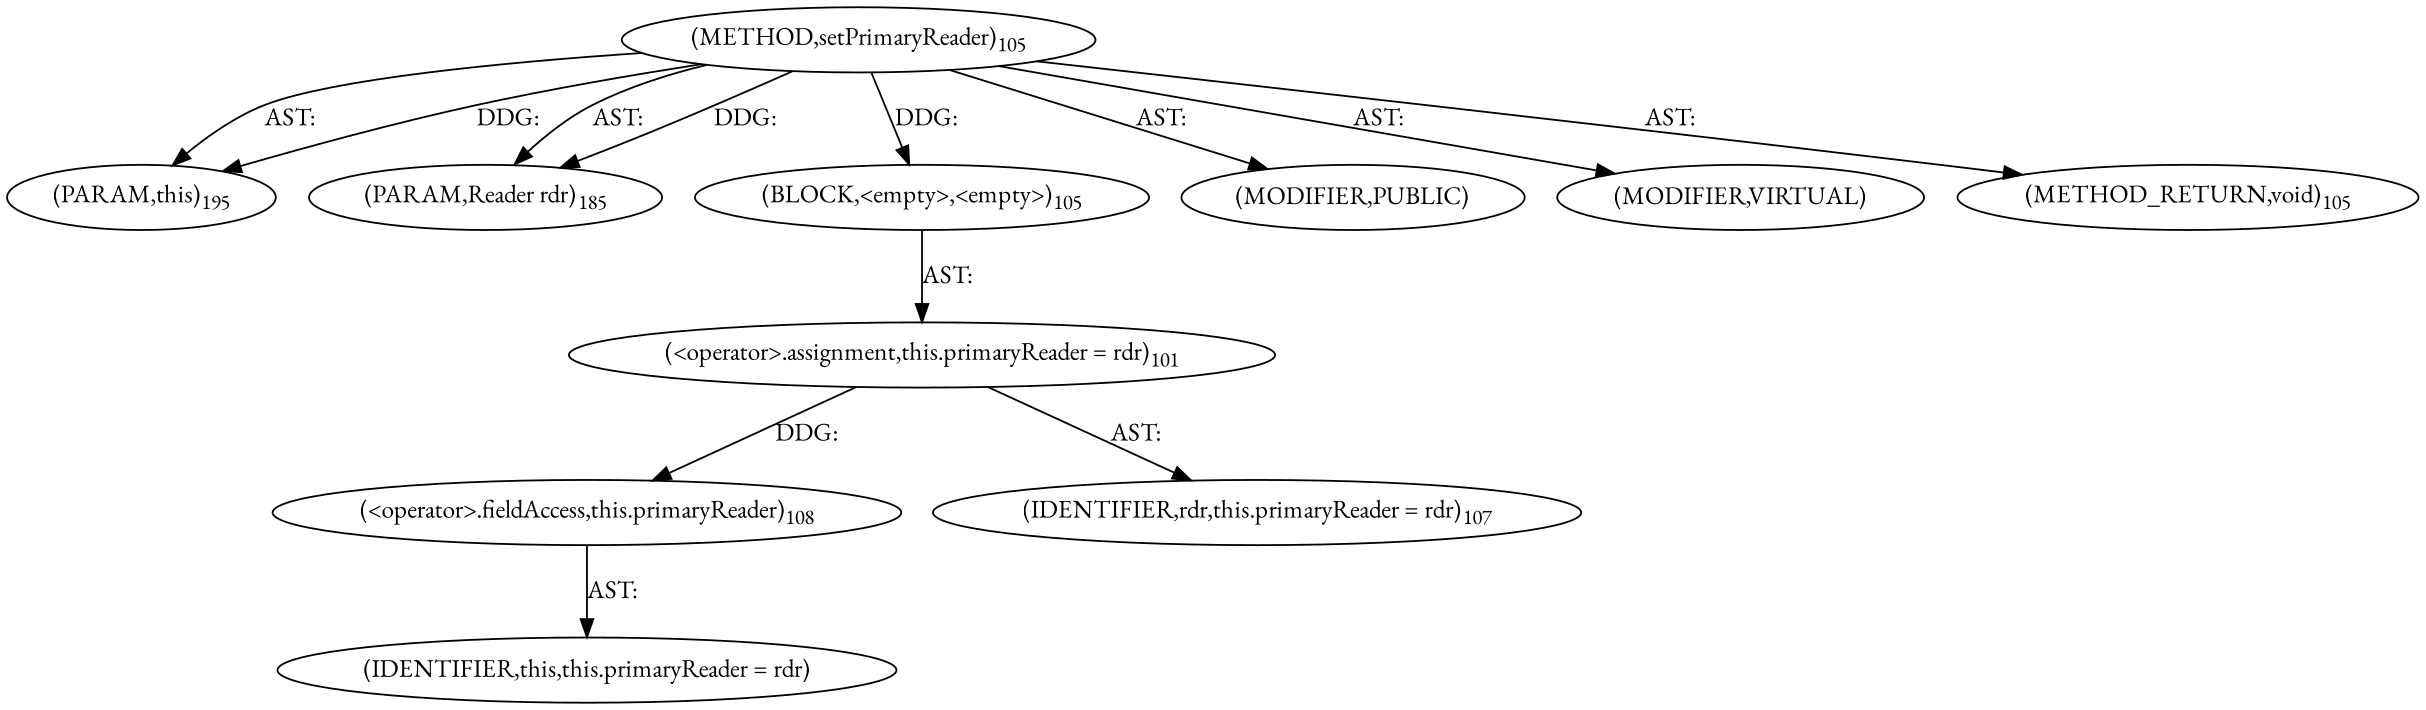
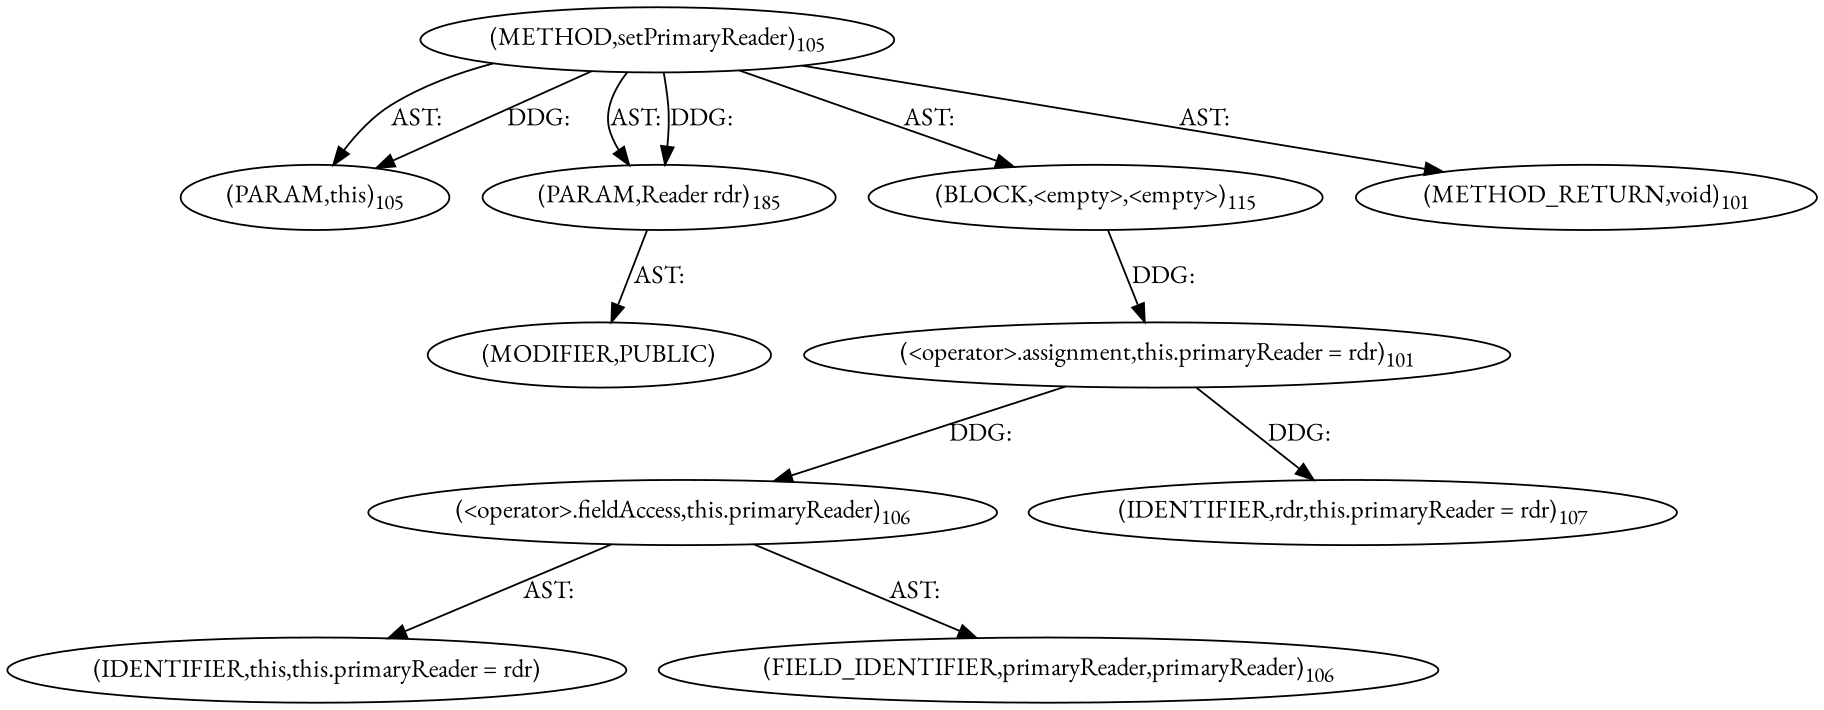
(1100, 117) -> (633, 267)
(930, 119) -> (933, 119)
(216, 195) -> (389, 195)
(1068, 195) -> (1241, 195)
(2336, 195) -> (1735, 195)
(1741, 197) -> none
(951, 276) -> (1167, 276)
(1139, 434) -> (1303, 434)
(800, 510) -> (895, 510)
none -> (1049, 670)
